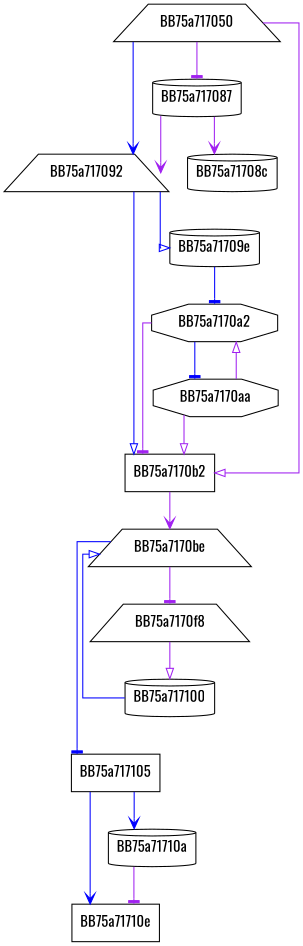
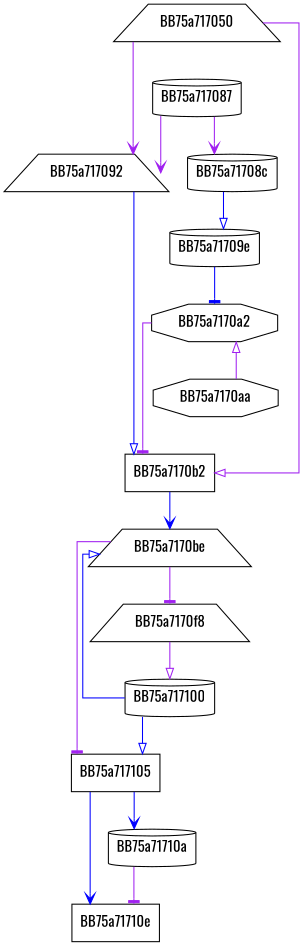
(197, 58) -> none
(133, 93) -> (133, 93)
(160, 220) -> (223, 205)
(195, 358) -> none
(184, 429) -> none
(170, 505) -> (170, 505)
(77, 628) -> (77, 628)
none -> (143, 730)
